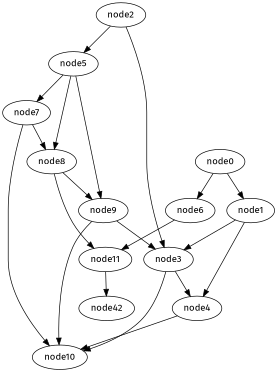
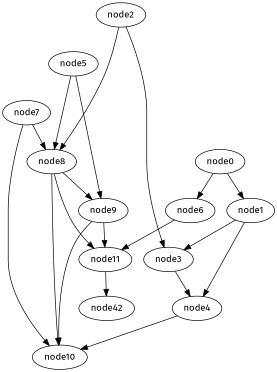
(100, 37) -> (98, 89)
(52, 86) -> none
(133, 233) -> (104, 232)
(140, 322) -> (54, 256)
